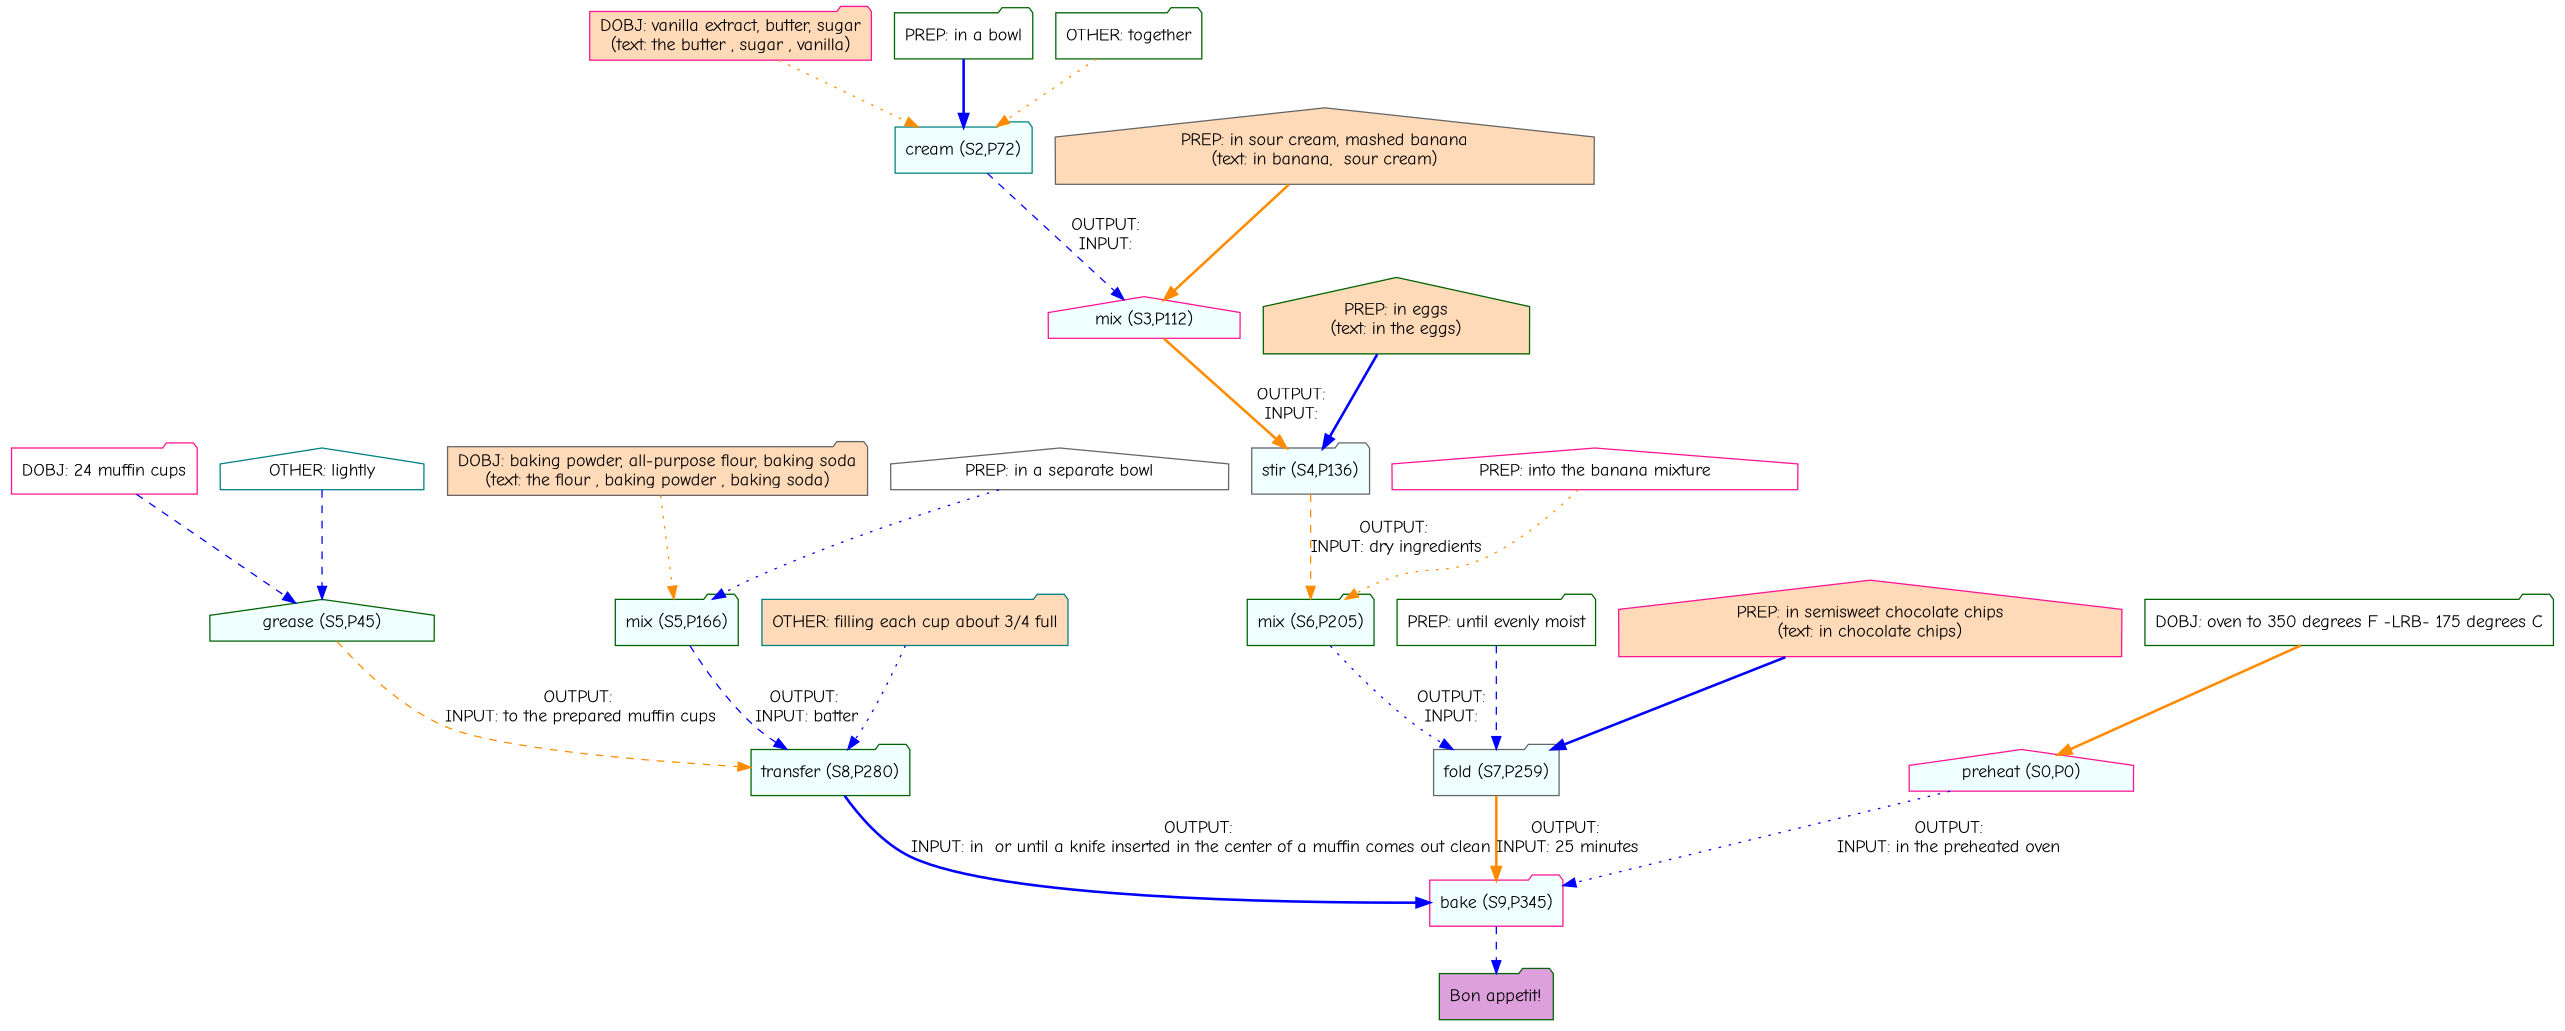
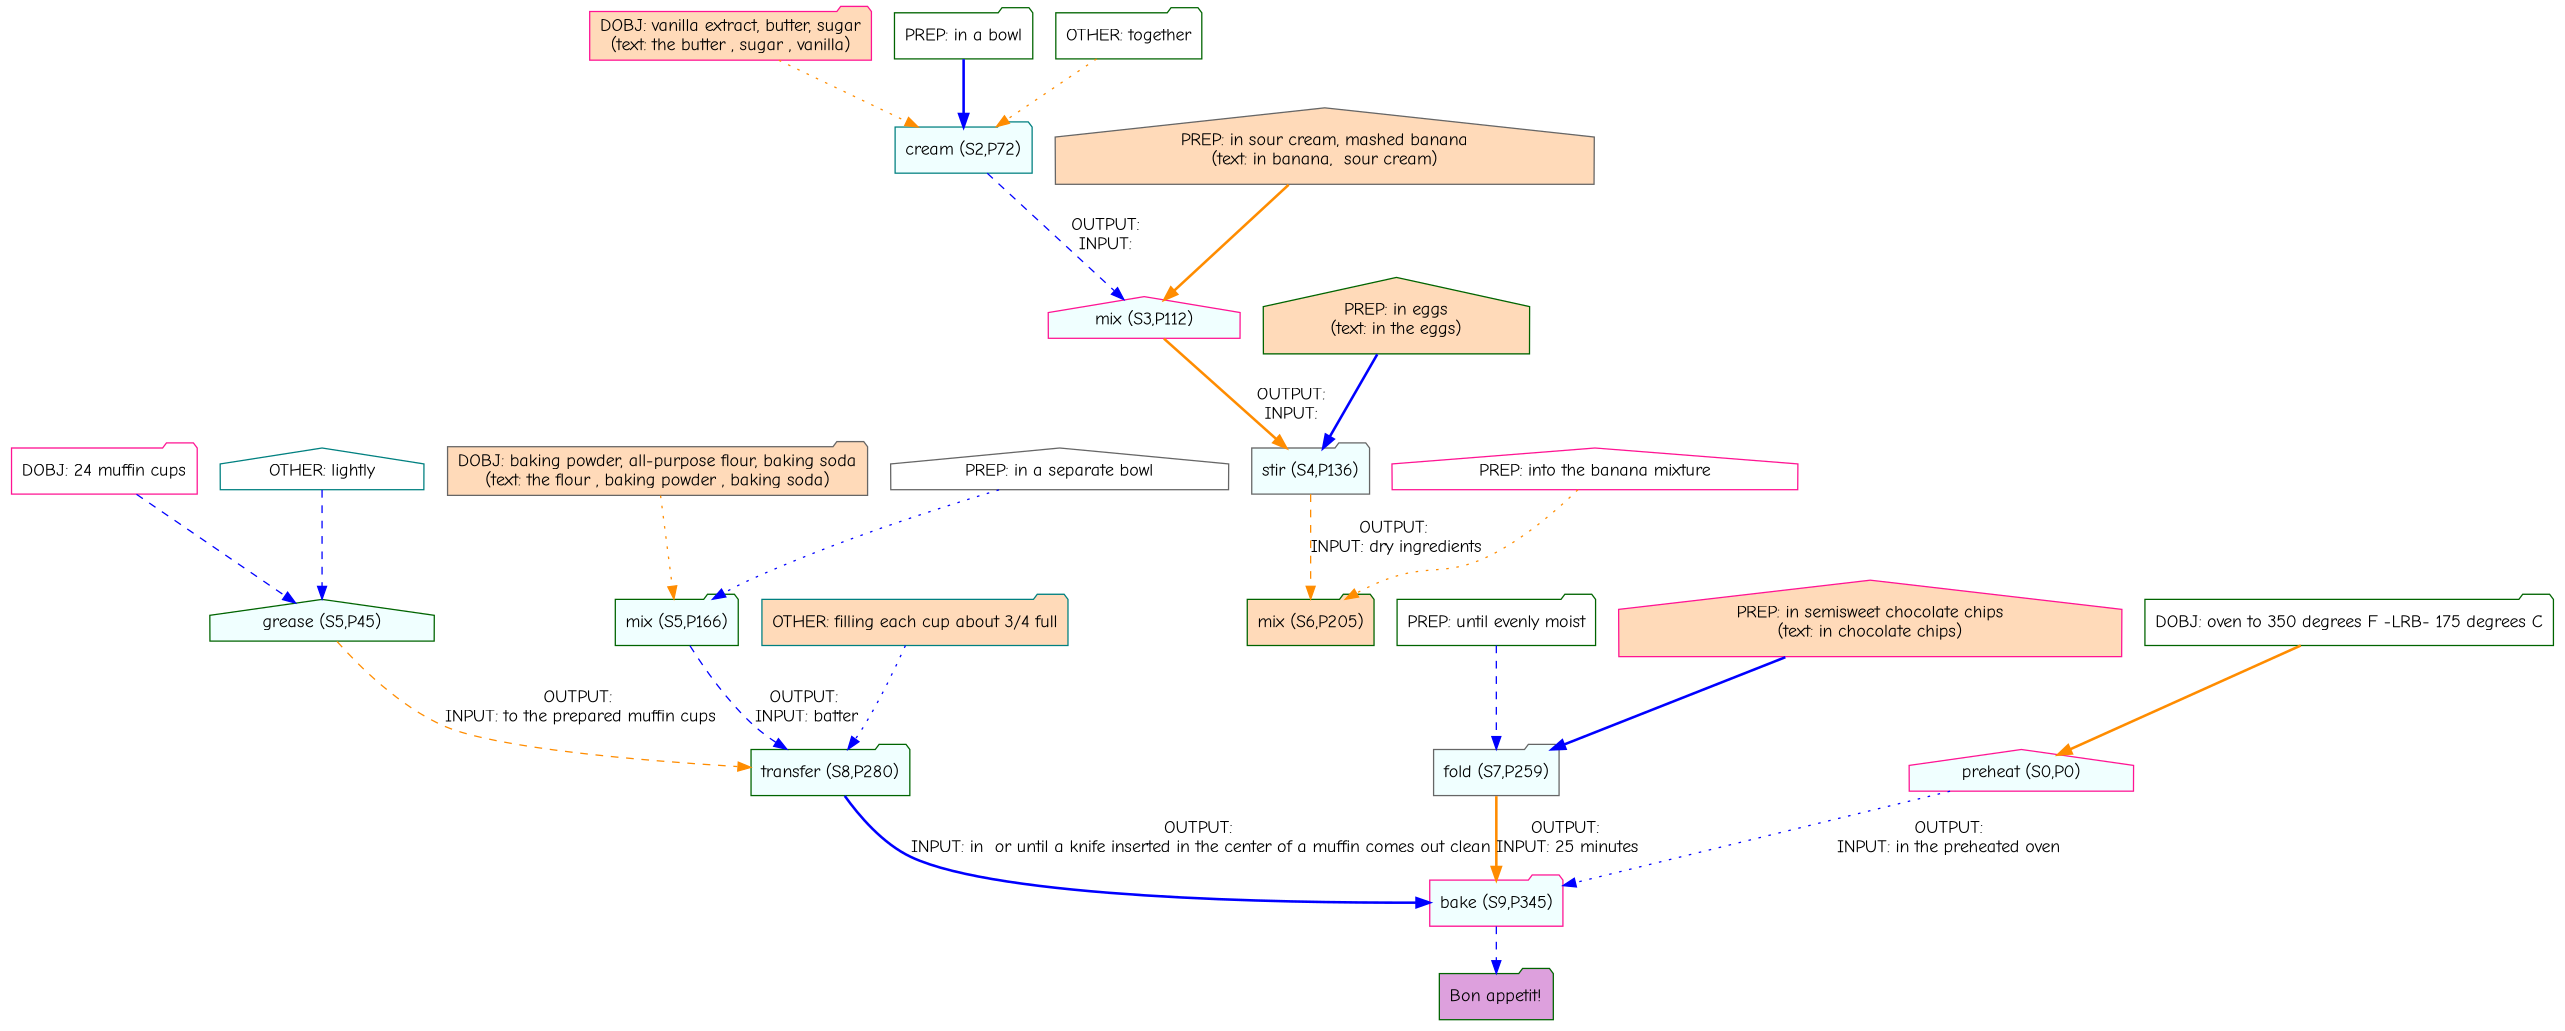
(1311, 622) -> (1311, 622)
(1383, 698) -> none
